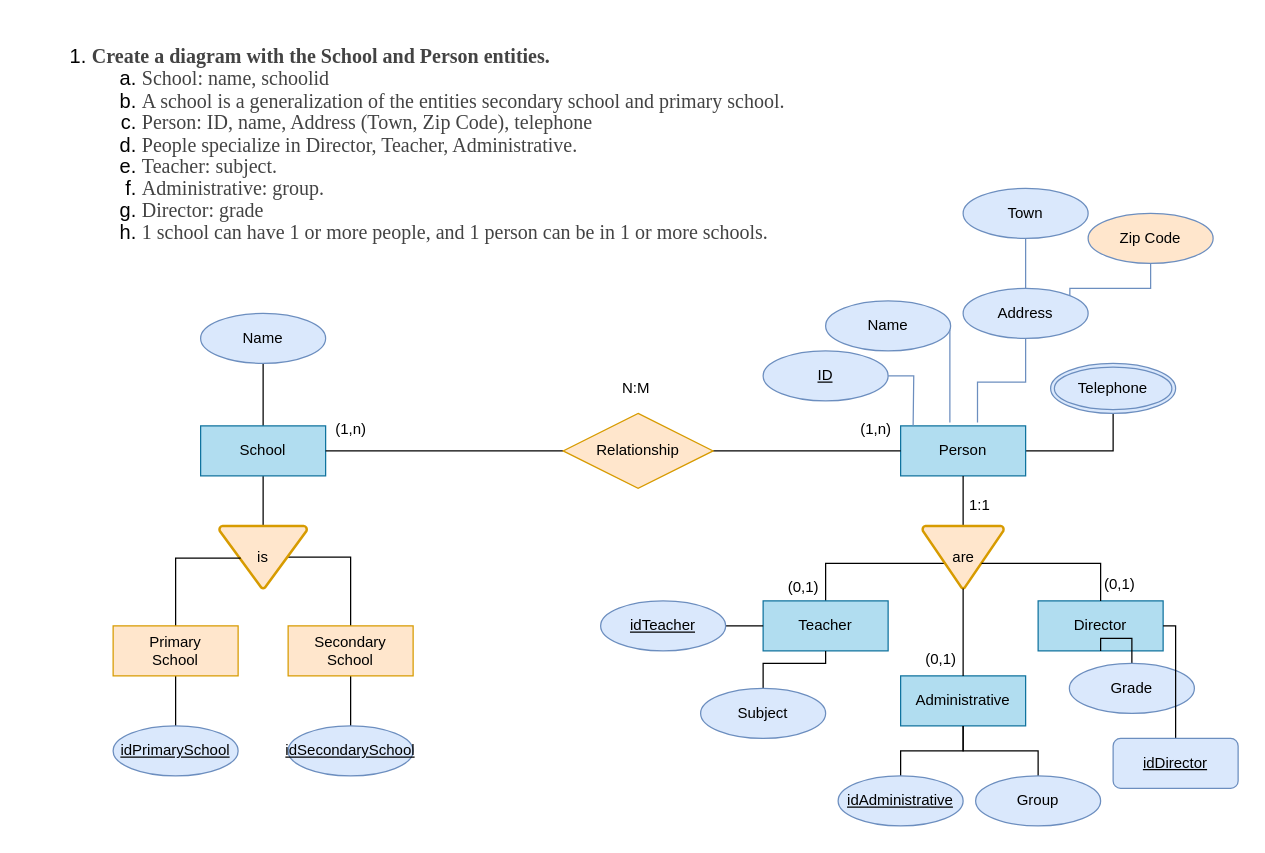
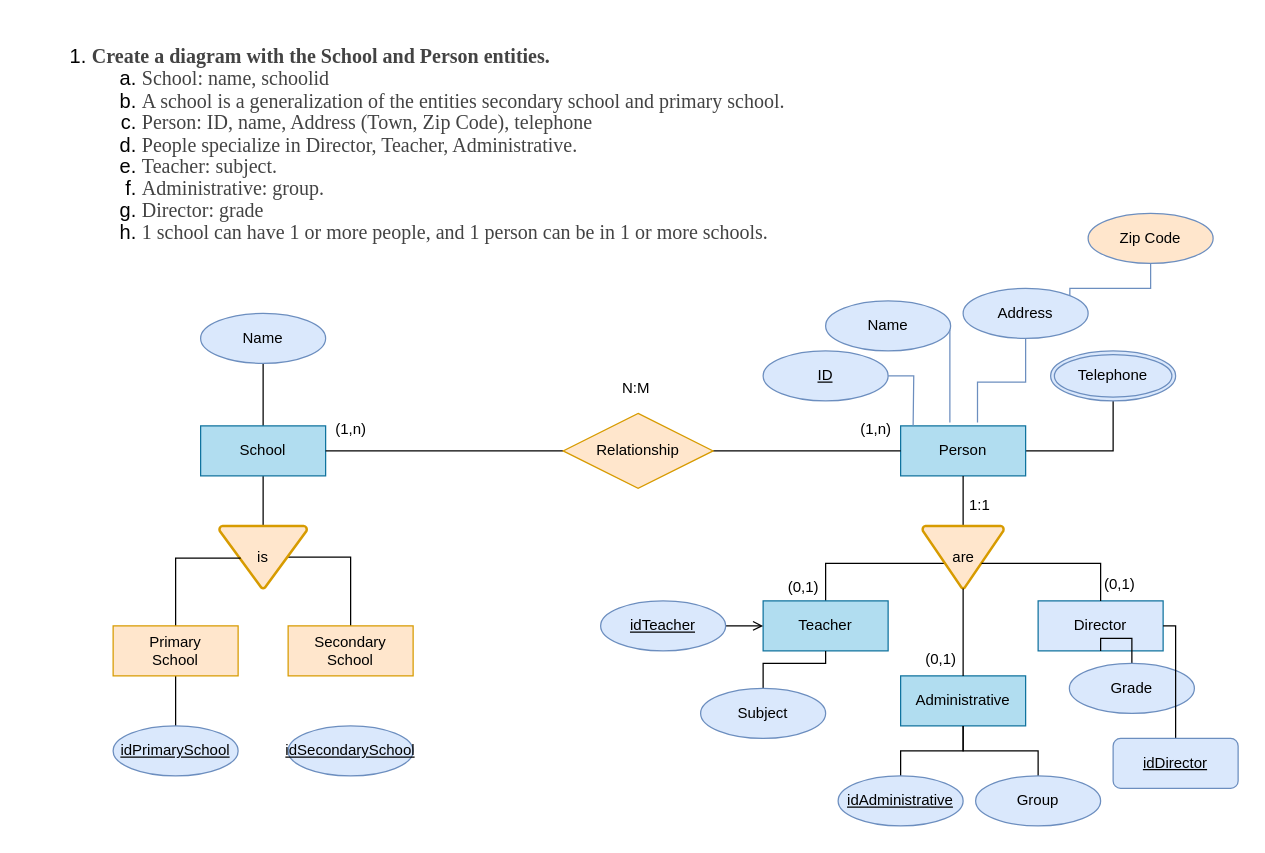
(1026, 213) -> none
(1026, 263) -> none
(1113, 388) -> (1113, 376)
(757, 626) -> (756, 626)
(1101, 626) -> (1101, 626)
(351, 701) -> none
